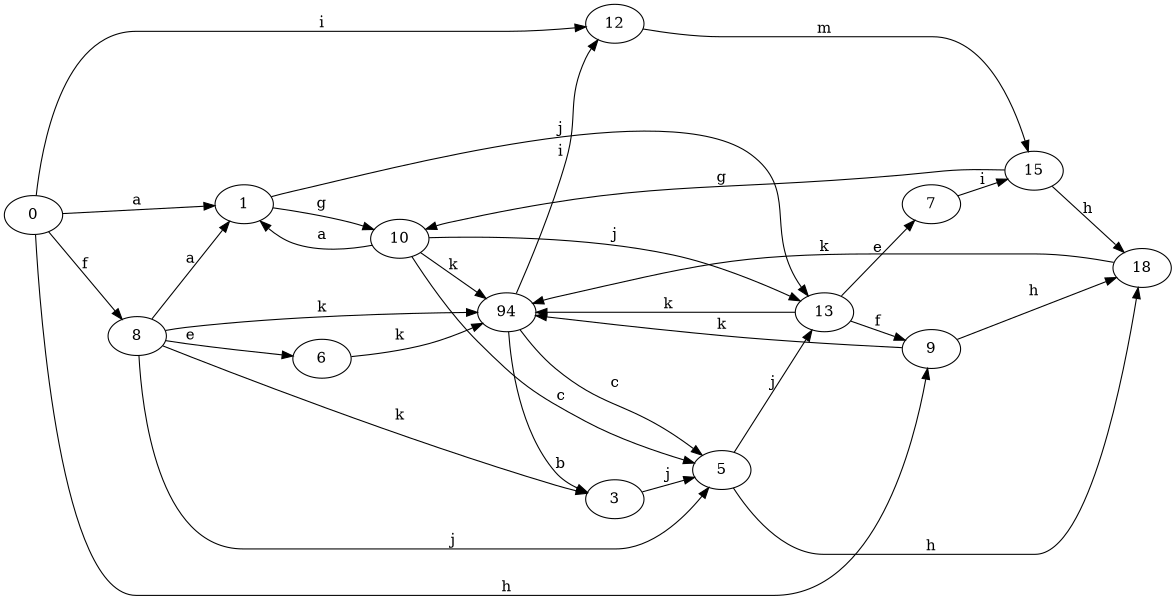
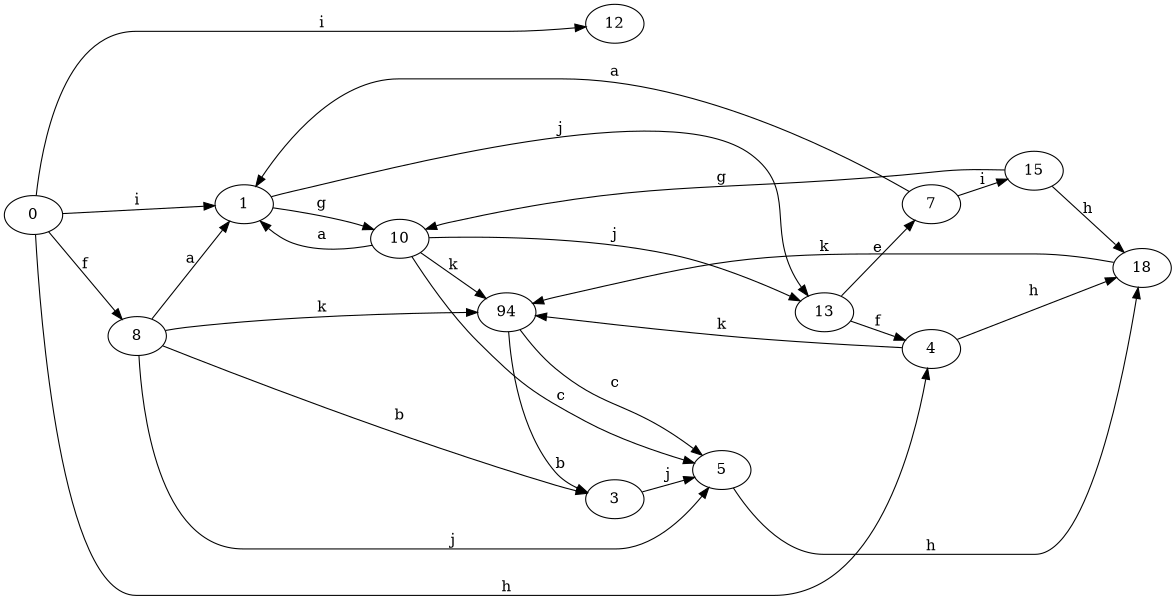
(862, 37) -> none
none -> (577, 80)
(562, 173) -> none
(137, 200) -> (137, 200)
(671, 312) -> none
(931, 349) -> (931, 349)
(322, 359) -> none
(770, 396) -> none
(400, 415) -> (400, 415)
